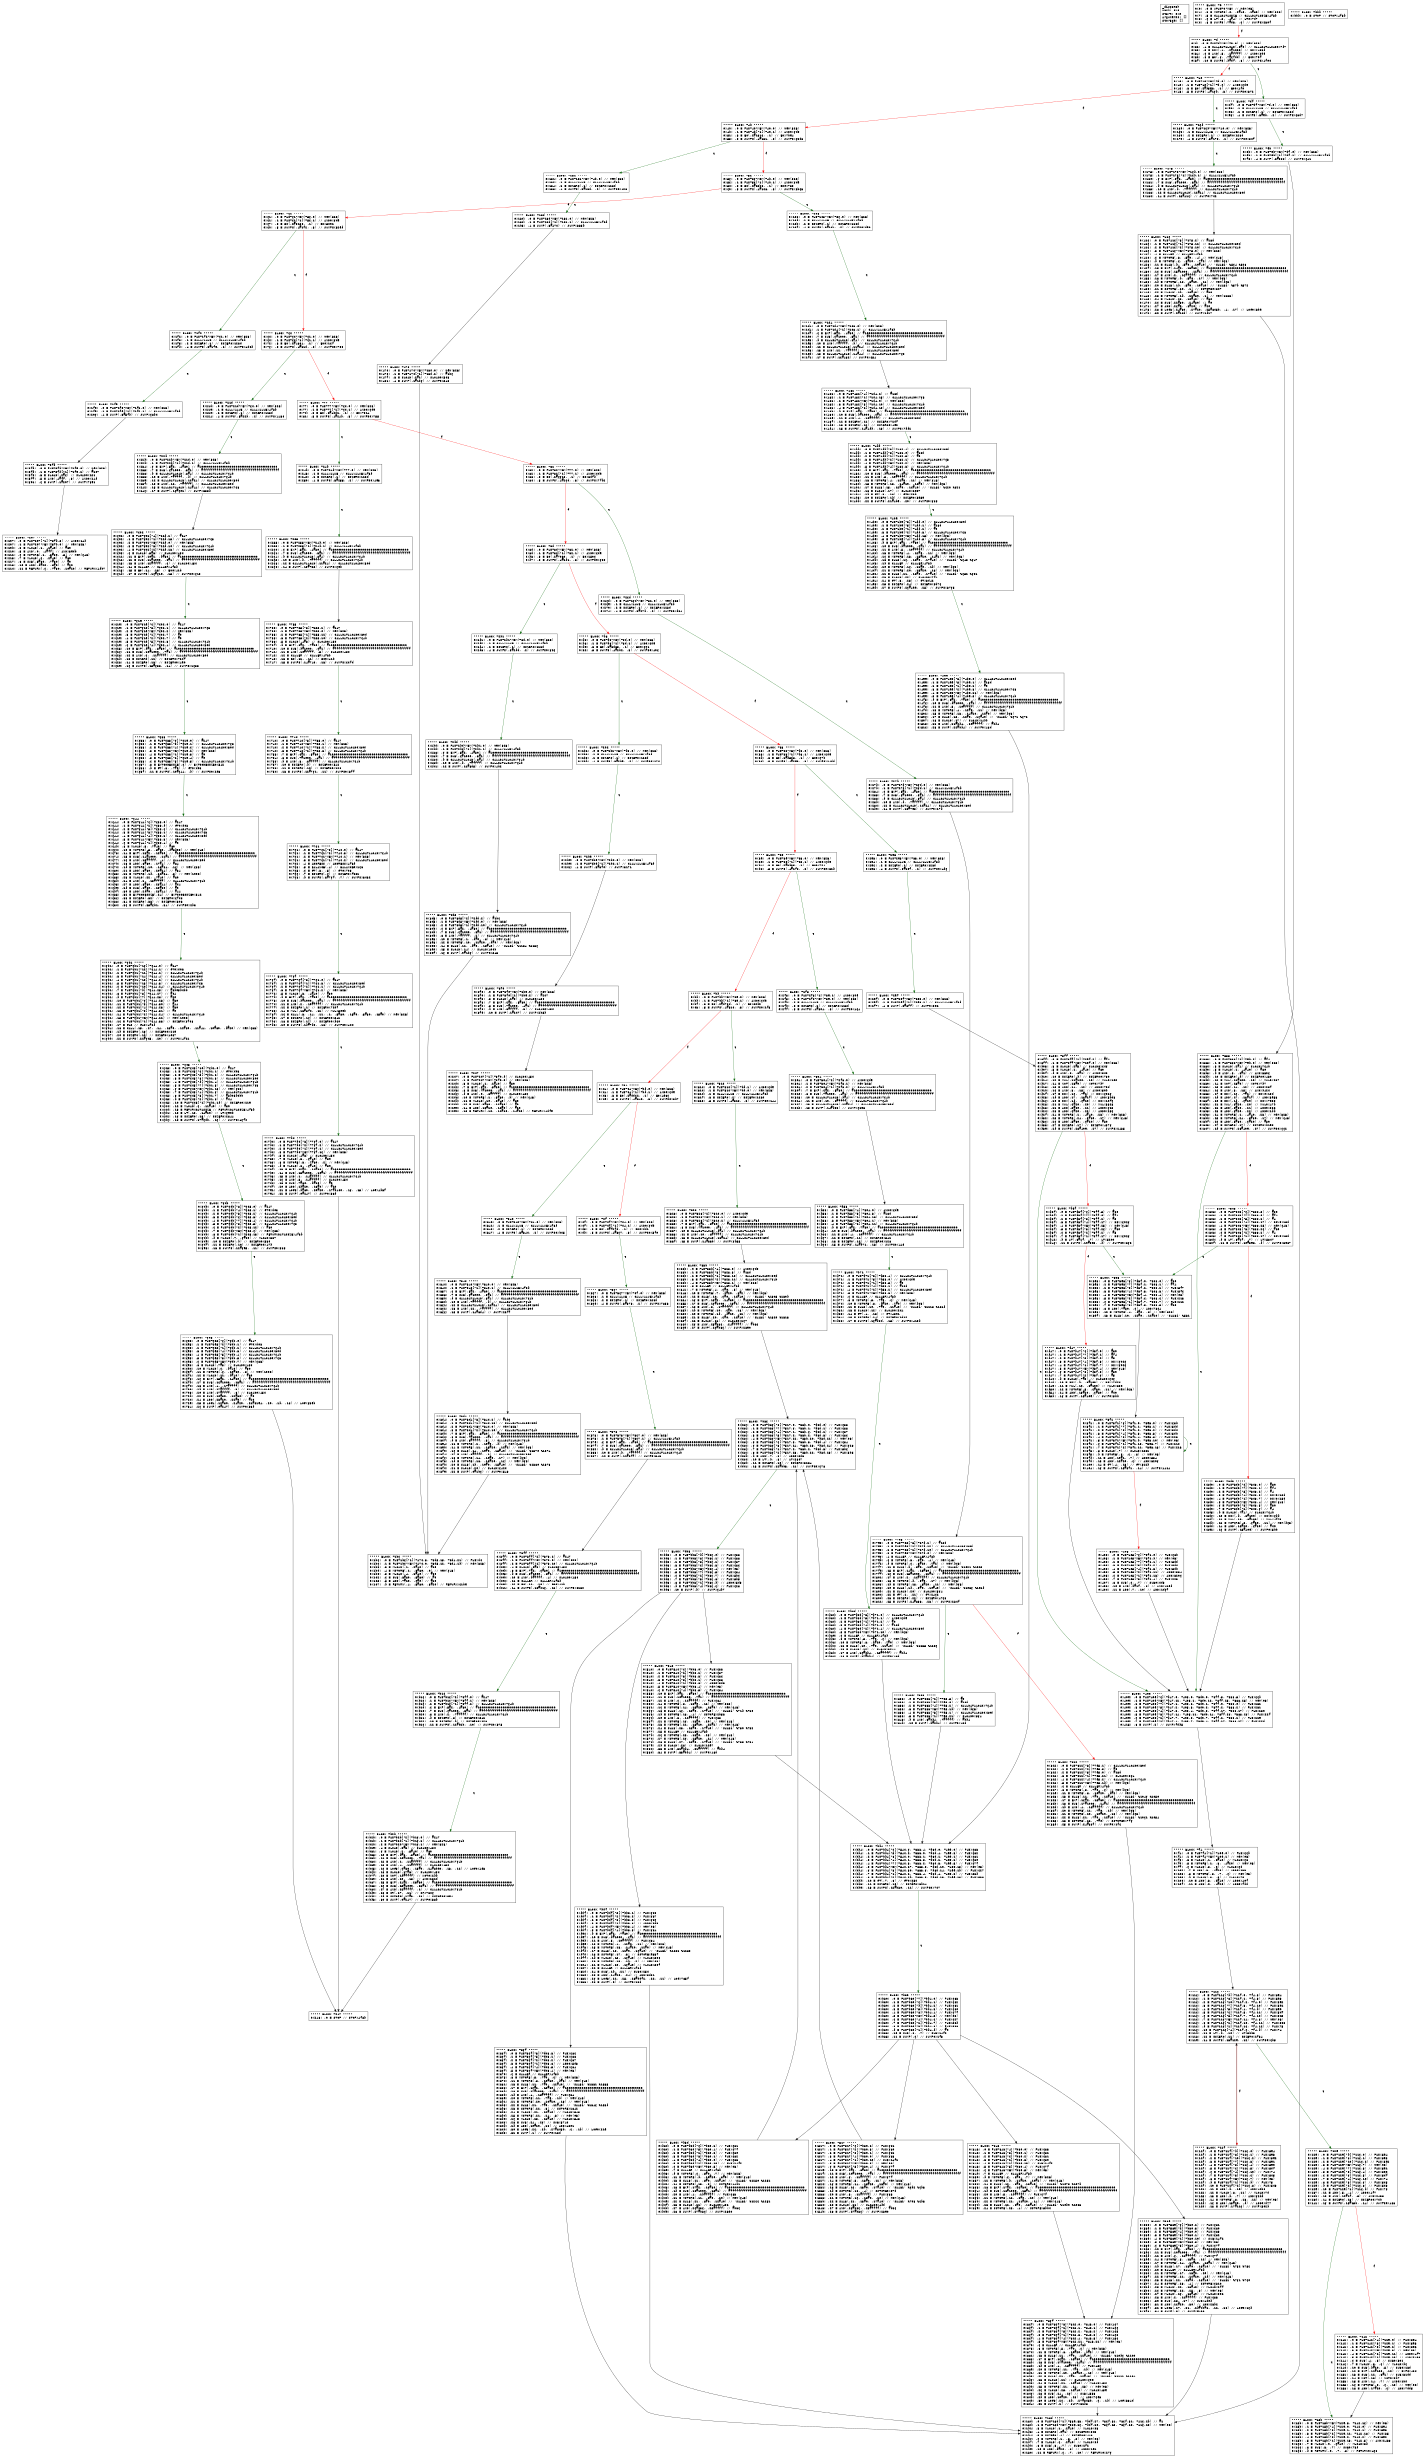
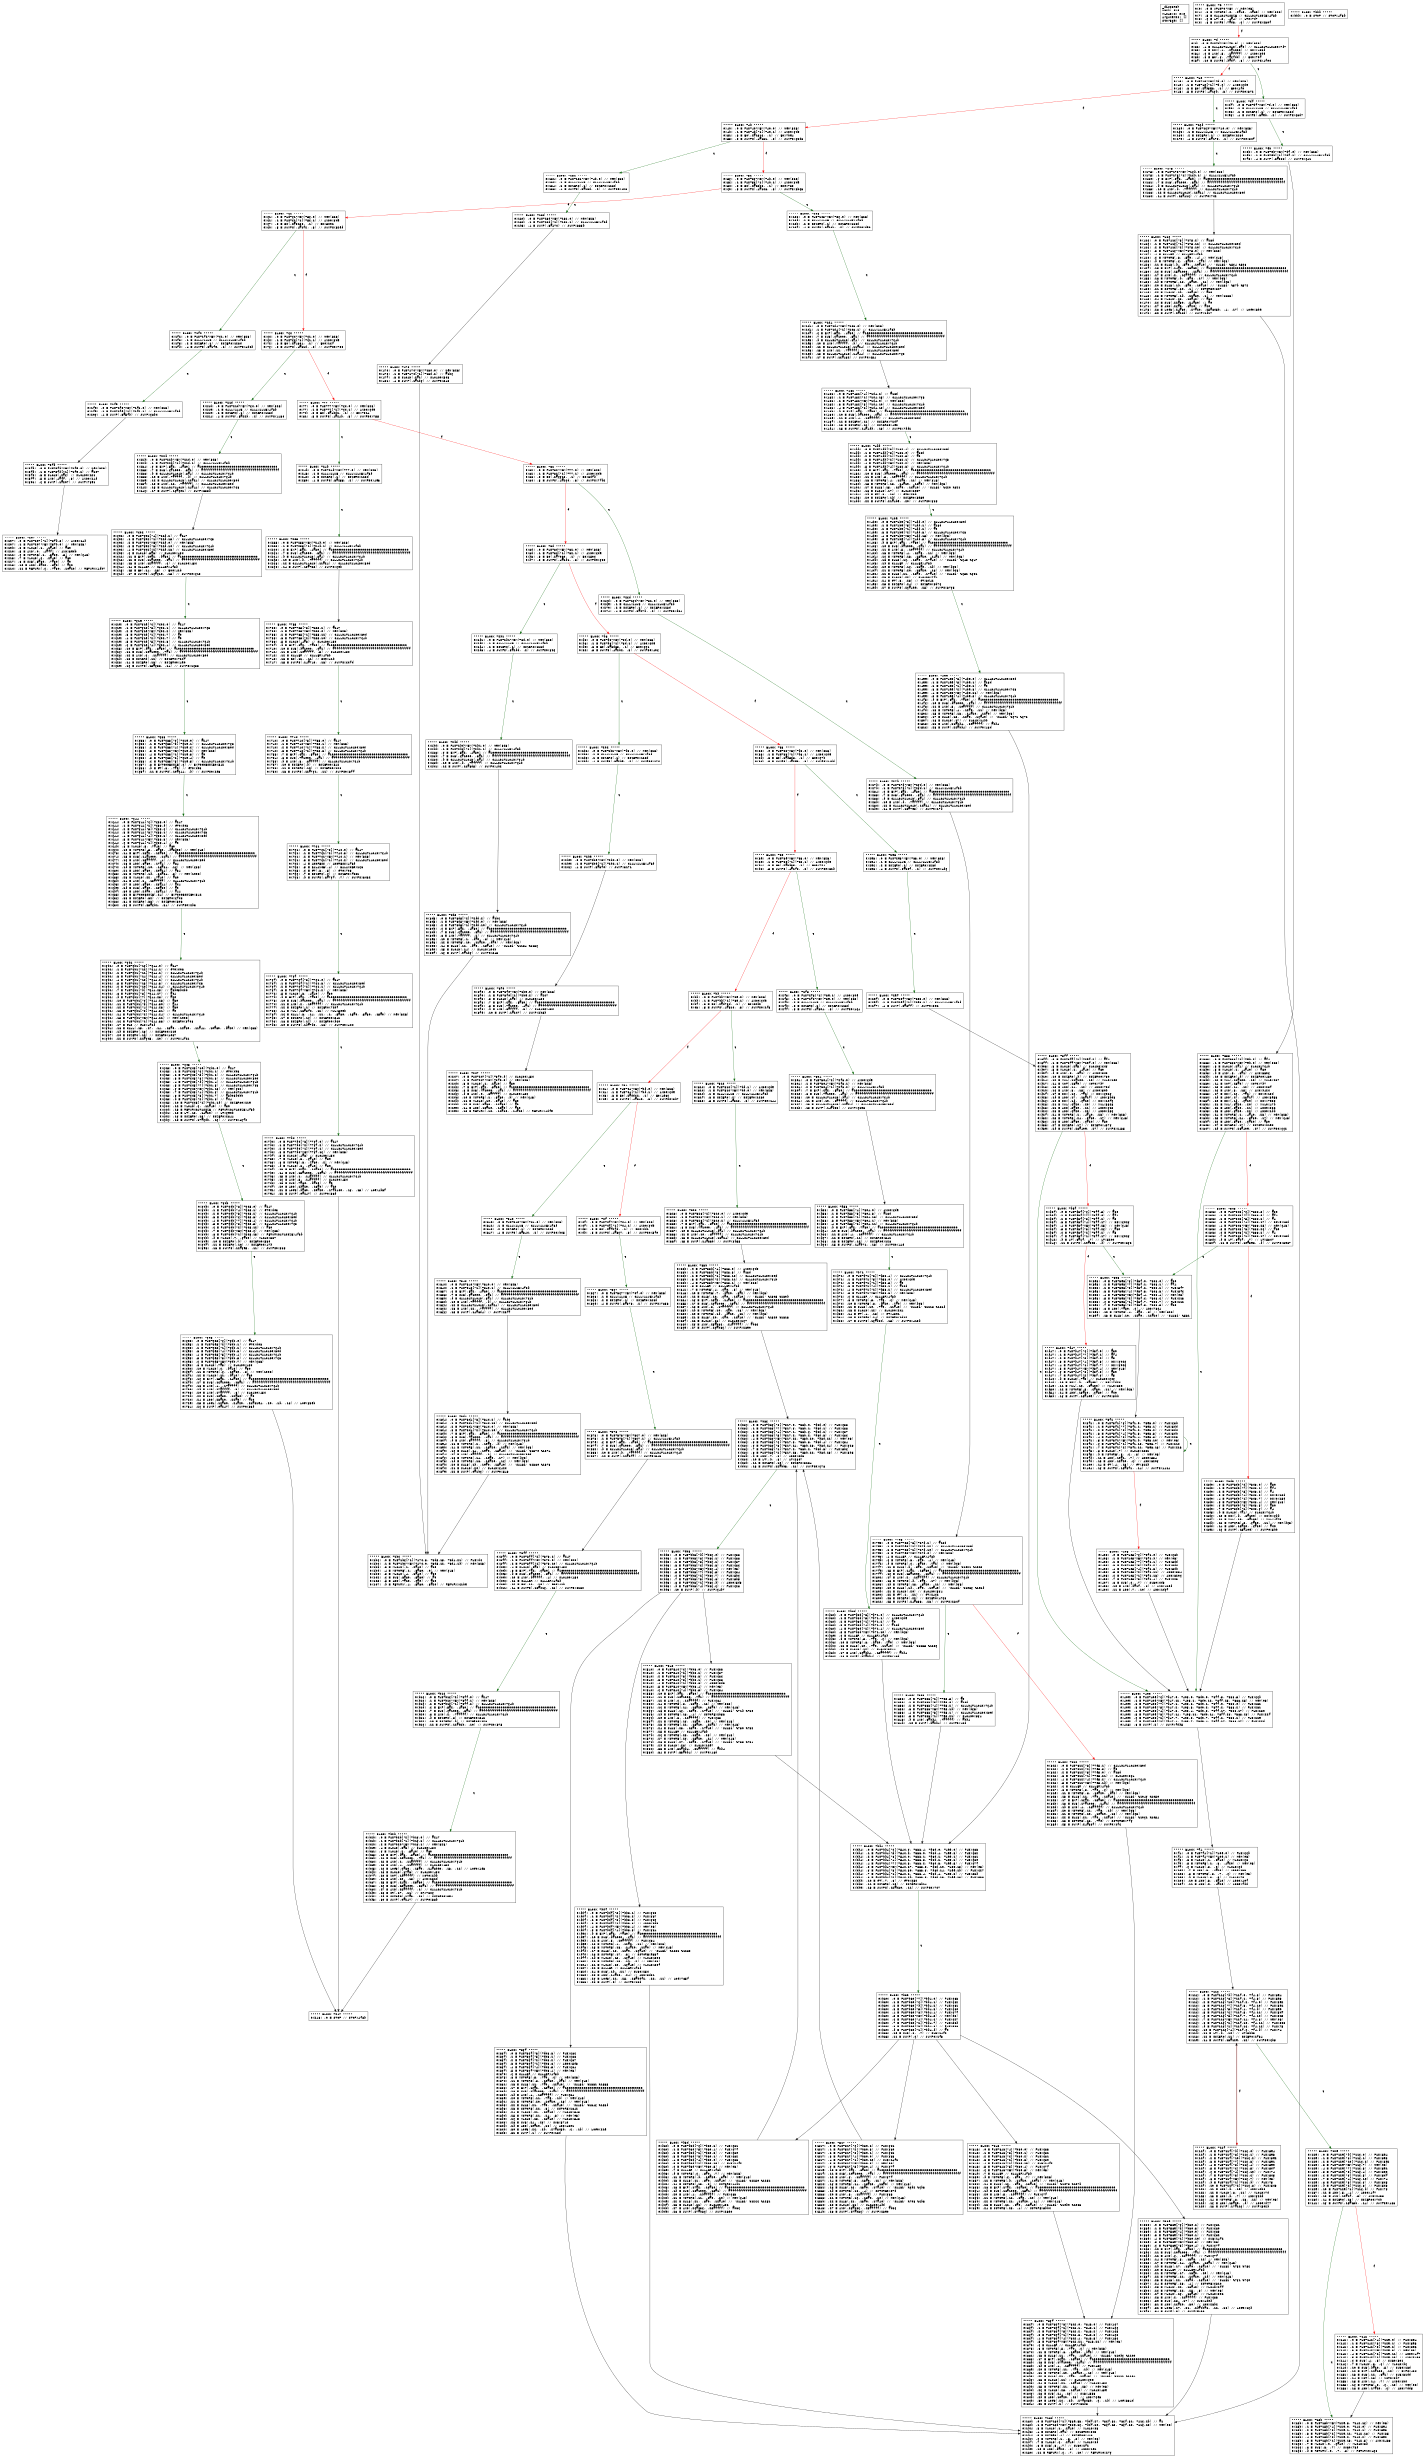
(1172, 14) -> (1174, 14)
